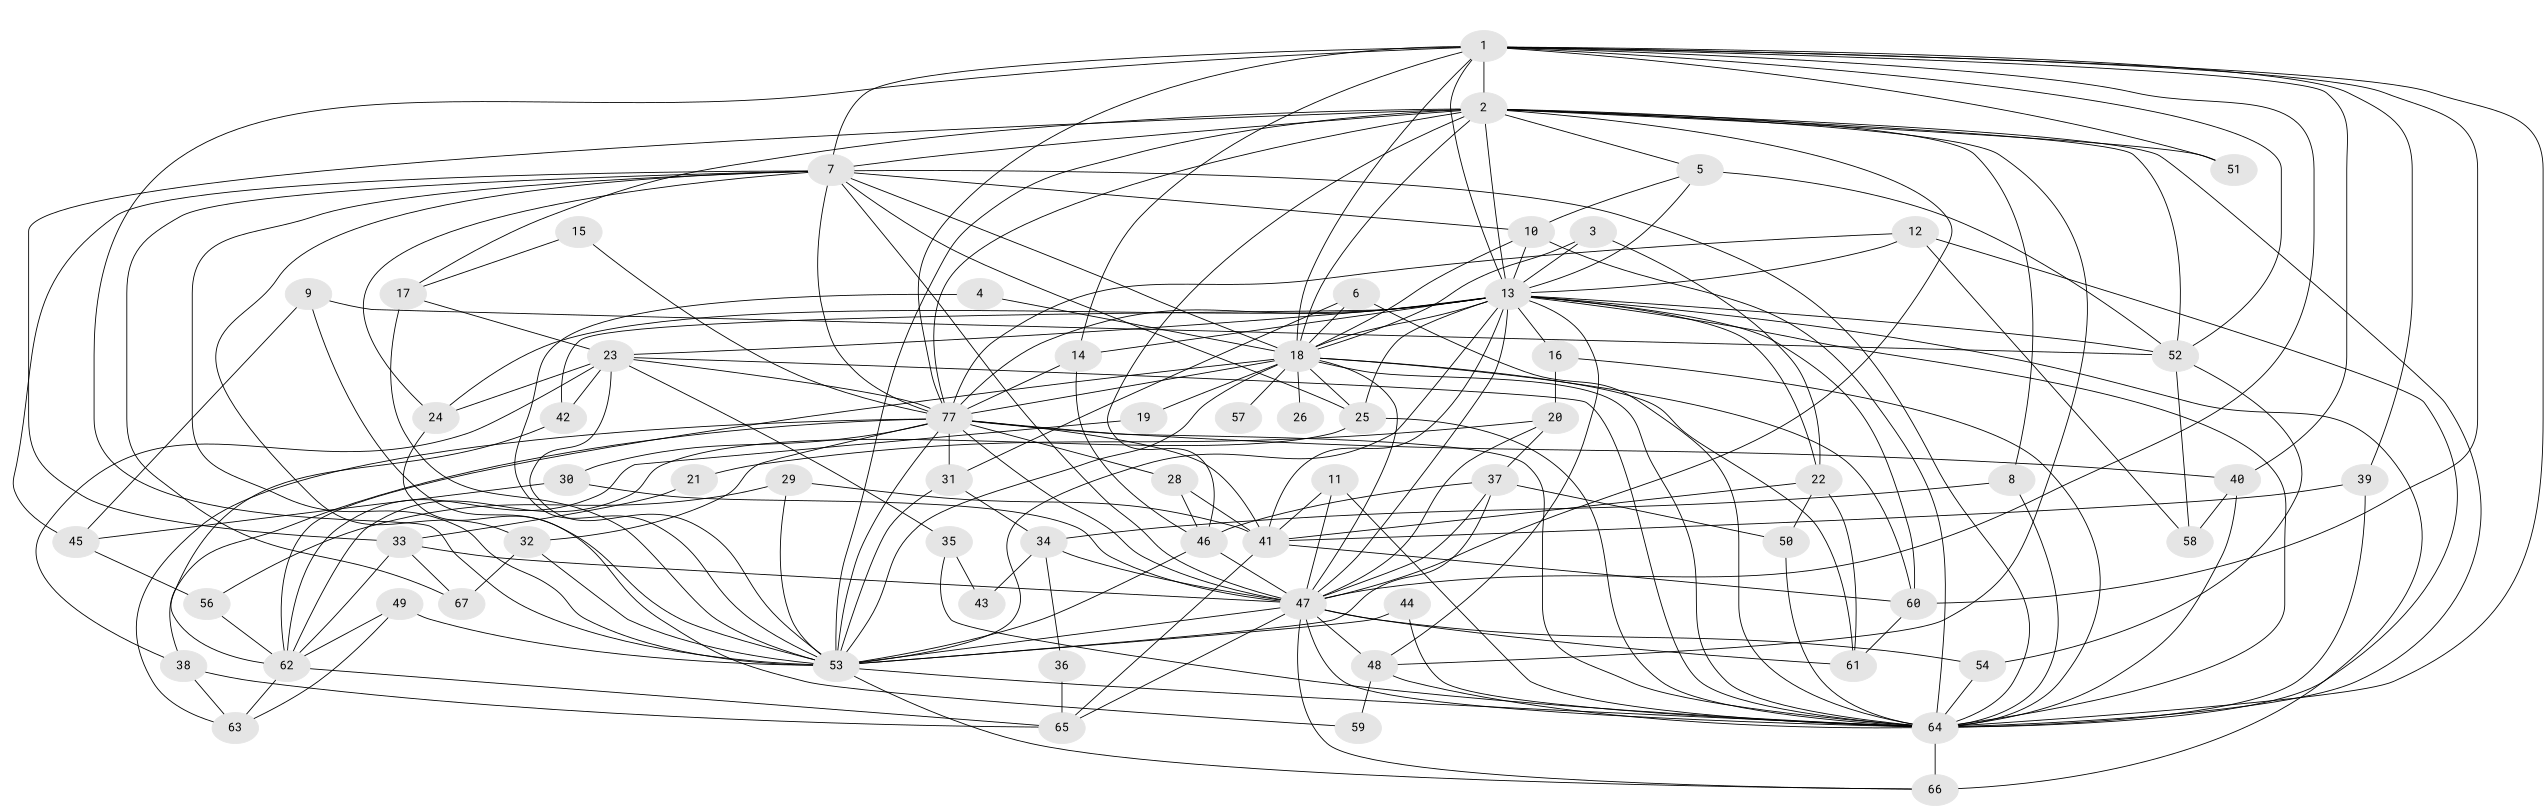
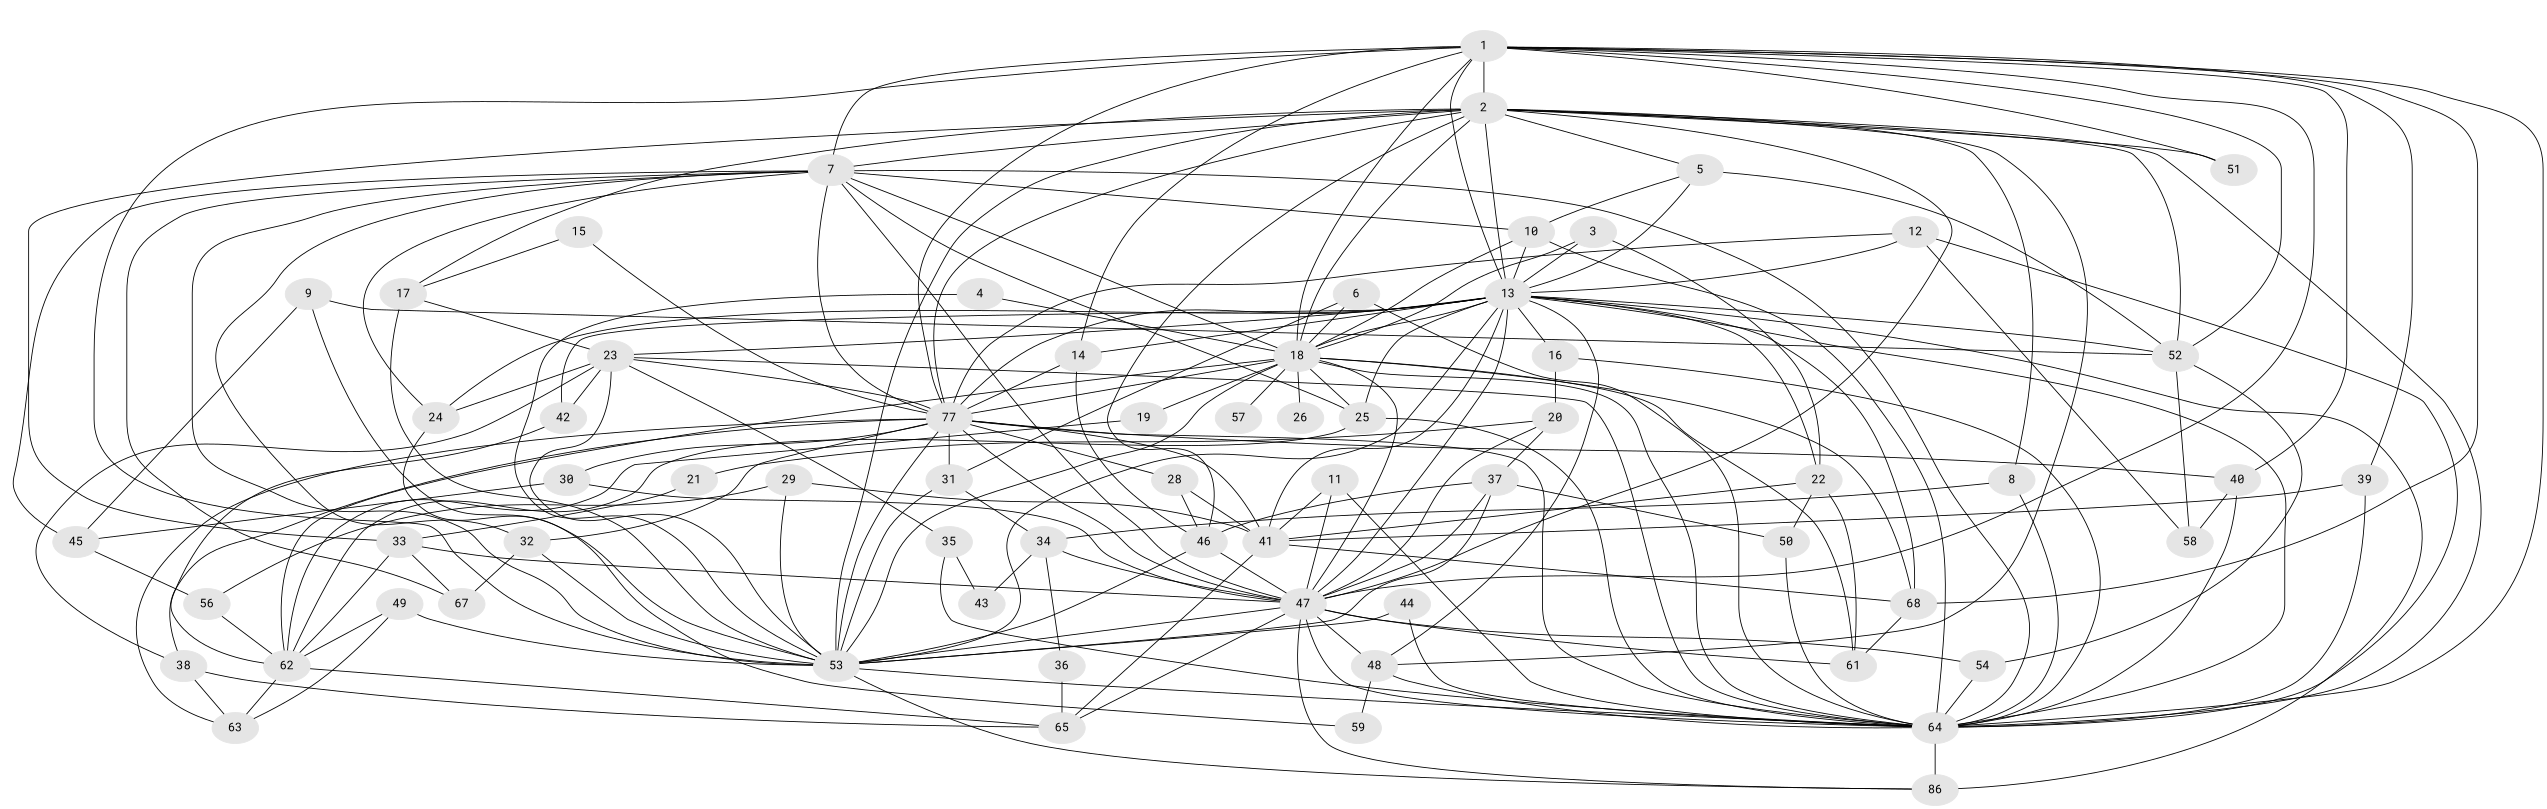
(1914, 604) -> (1914, 604)
(1935, 790) -> (1935, 790)
